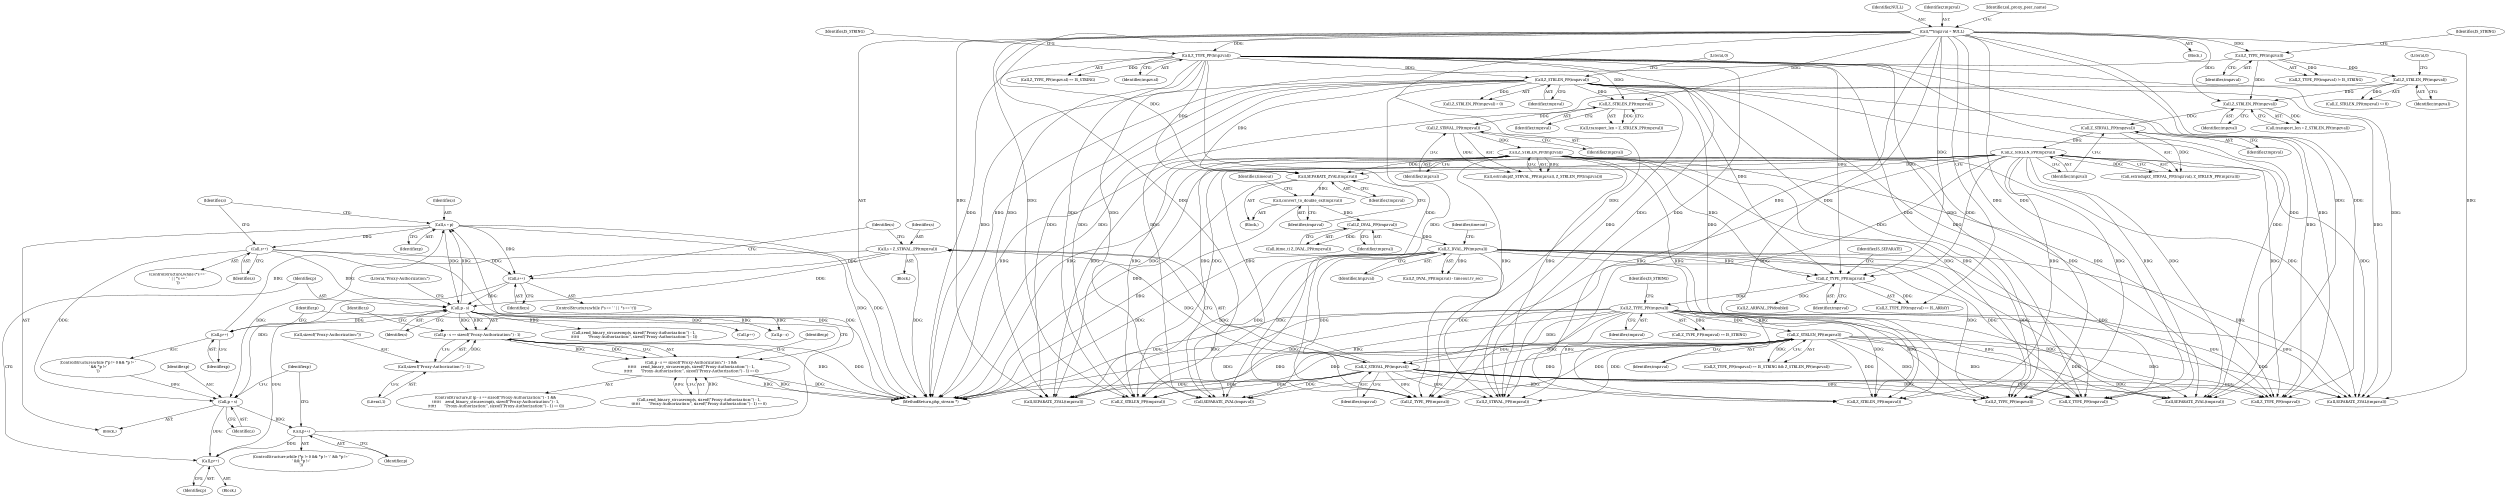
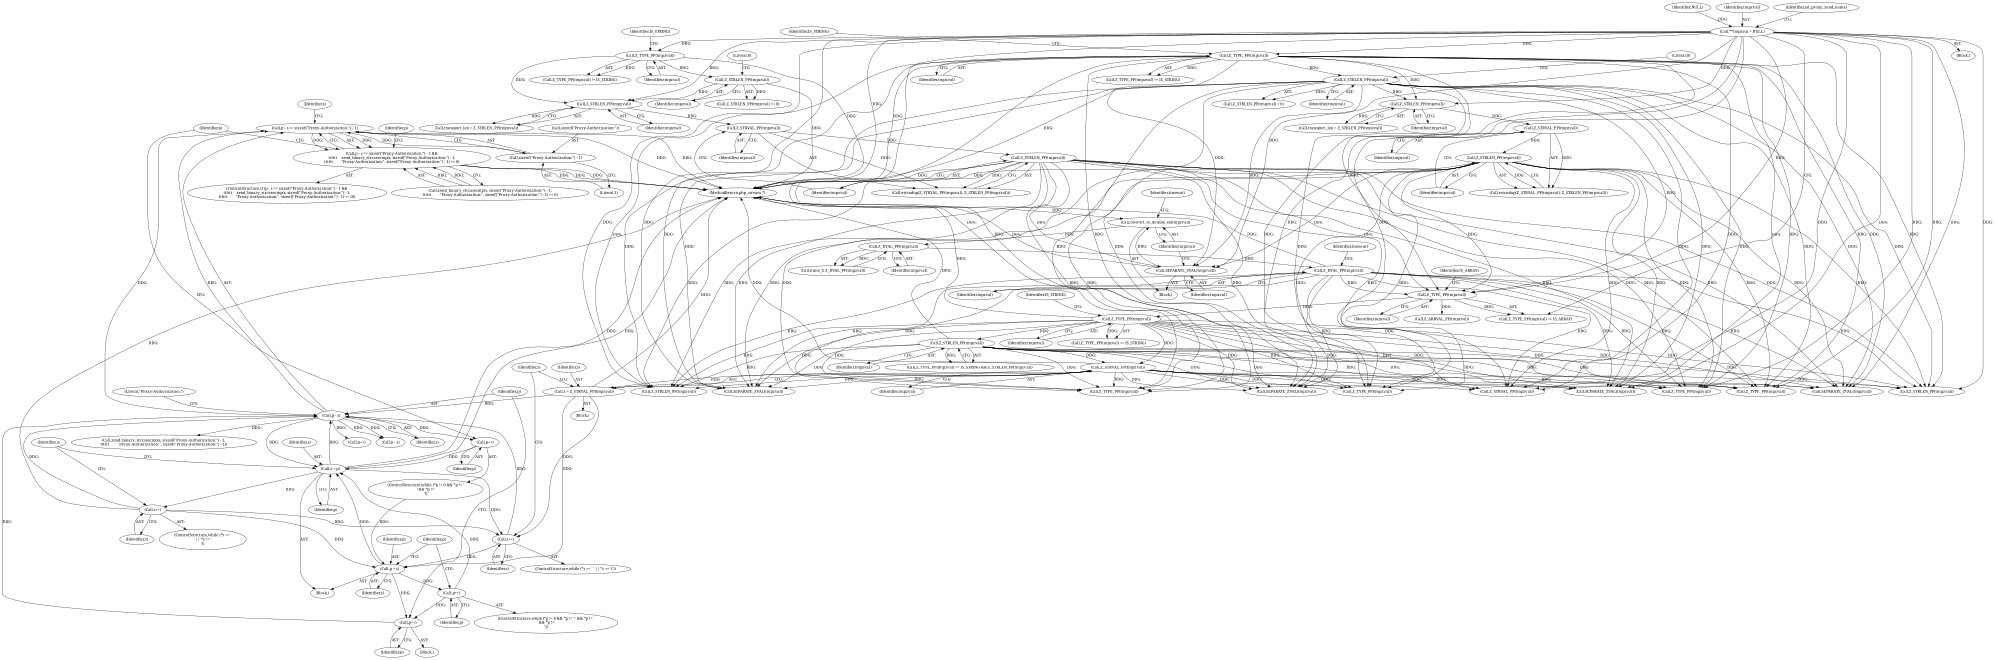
(2016, 8) -> (1816, 8)
(1923, 20) -> (1723, 20)
(863, 201) -> (878, 104)
(1880, 249) -> (1459, 271)
(1443, 279) -> none
(1137, 293) -> (1021, 210)
(1763, 308) -> (1442, 319)
none -> (359, 521)
